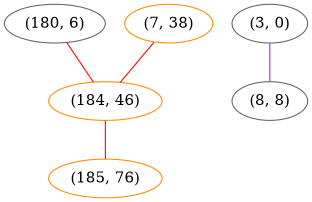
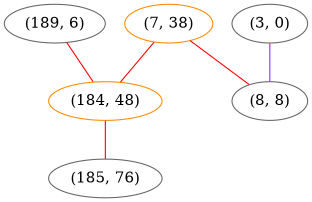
(55, 24) -> (55, 24)
none -> (220, 63)
(105, 101) -> (105, 101)
(105, 178) -> (105, 178)
